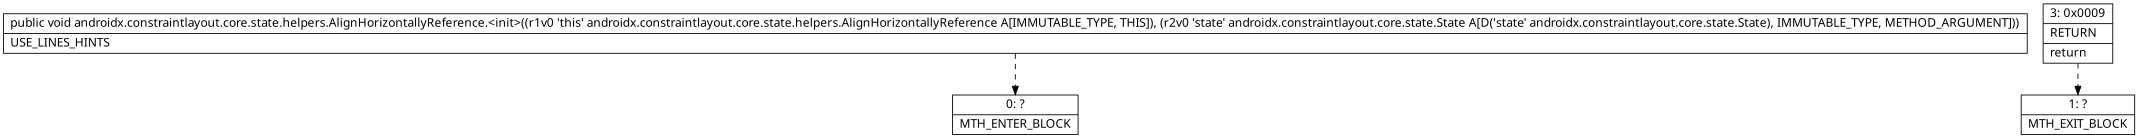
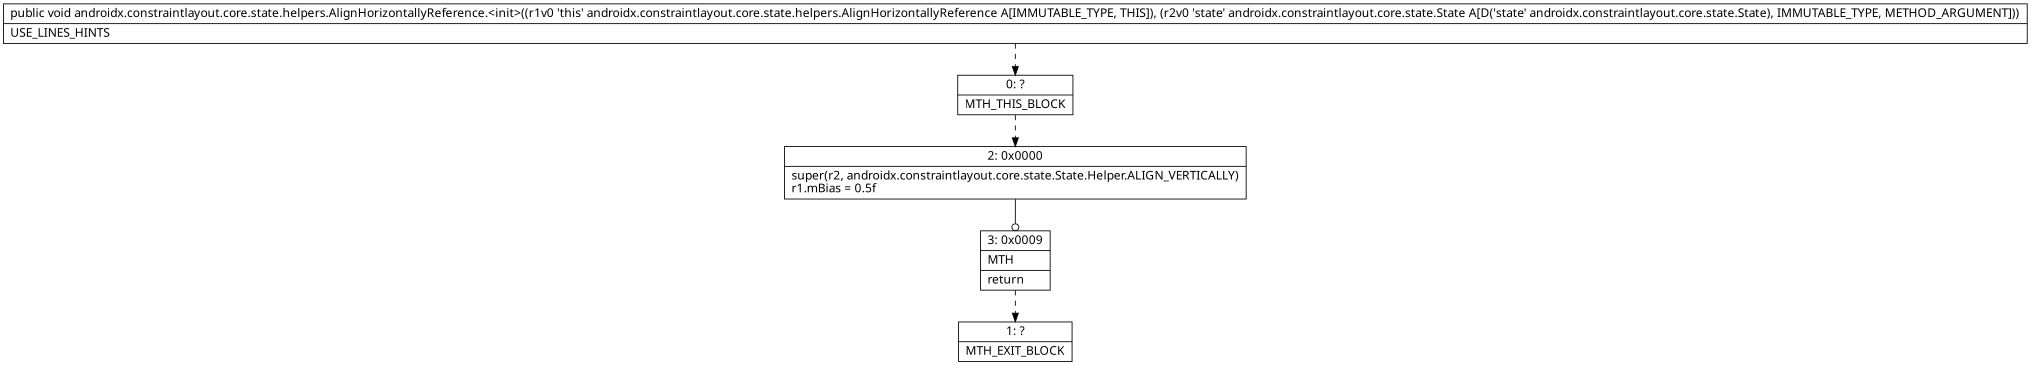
(2074, 33) -> (1001, 260)
(1015, 124) -> (1015, 104)
none -> (1015, 173)
